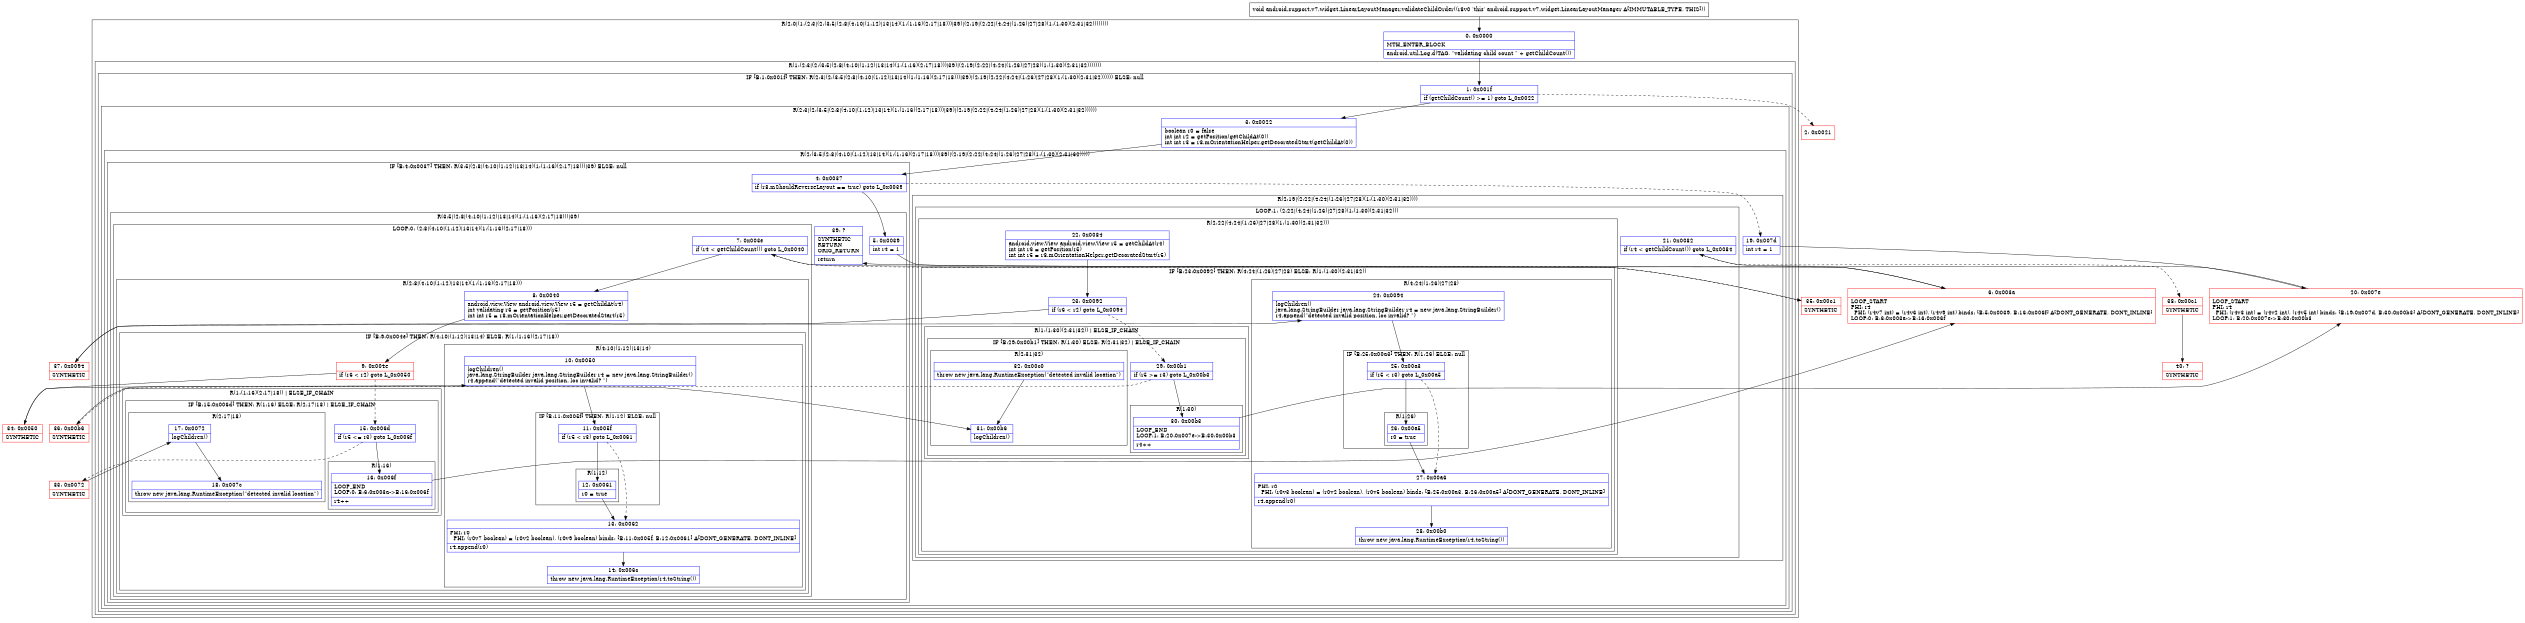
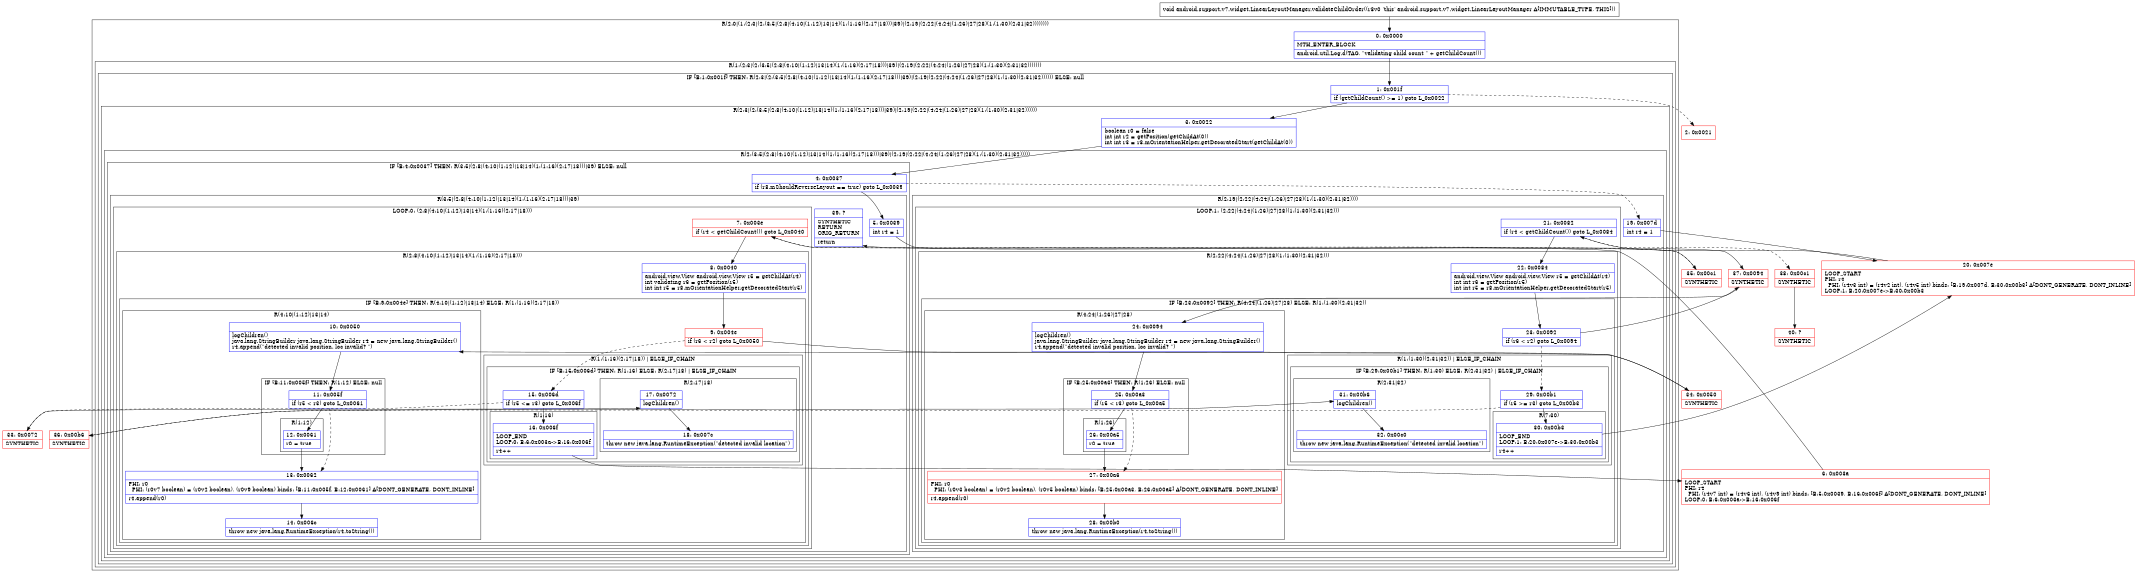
(750, 245) -> (750, 228)
none -> (1550, 245)
(1419, 267) -> (1320, 248)
(1011, 401) -> (1372, 418)
(1186, 410) -> (1549, 416)
(1432, 490) -> (1105, 487)
